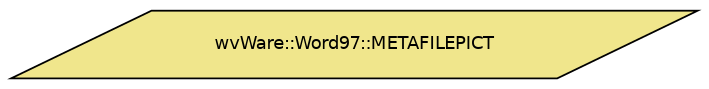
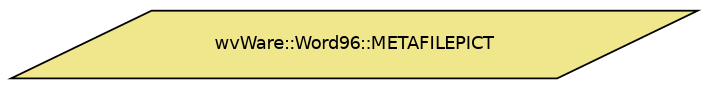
(354, 45) -> (354, 45)
